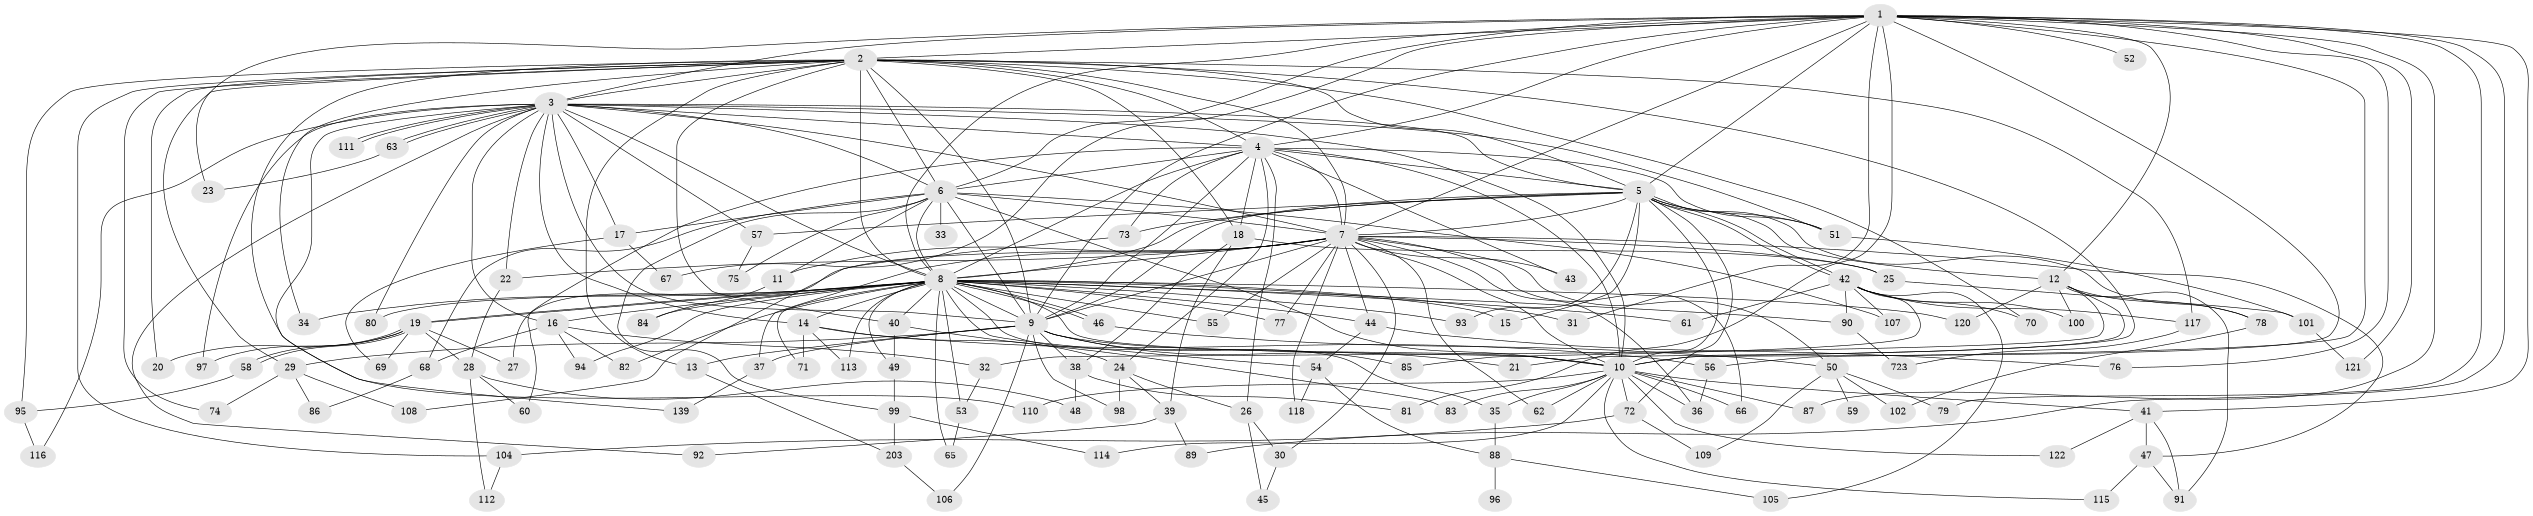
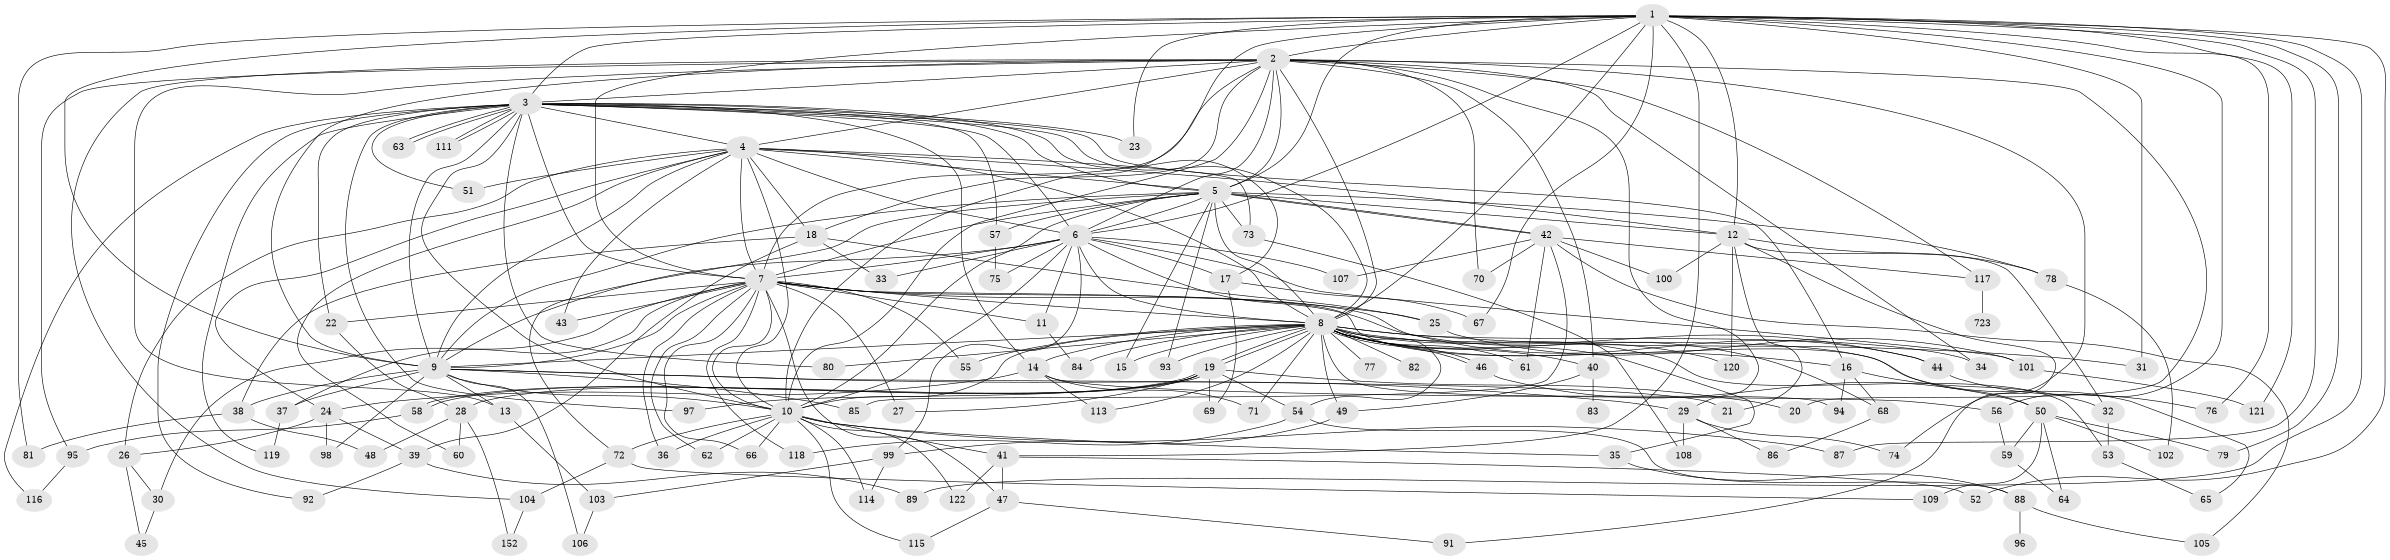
(1582, 68) -> (1311, 186)
(303, 176) -> (833, 112)
(1737, 214) -> (1147, 216)
none -> (838, 253)
(2064, 262) -> (1550, 313)
(1312, 280) -> none
(1847, 324) -> none
(1351, 340) -> (1249, 388)
(592, 348) -> none
(1535, 390) -> none
(1704, 390) -> (2002, 434)
(681, 412) -> (272, 456)
(1030, 412) -> none
(2171, 452) -> (1492, 465)
(894, 456) -> (597, 500)
(487, 500) -> (510, 545)
none -> (2064, 500)
